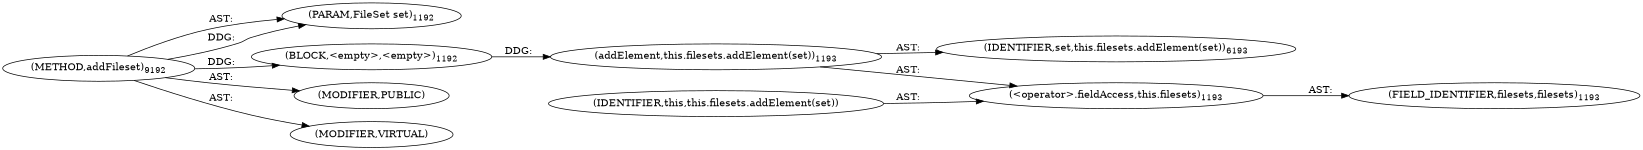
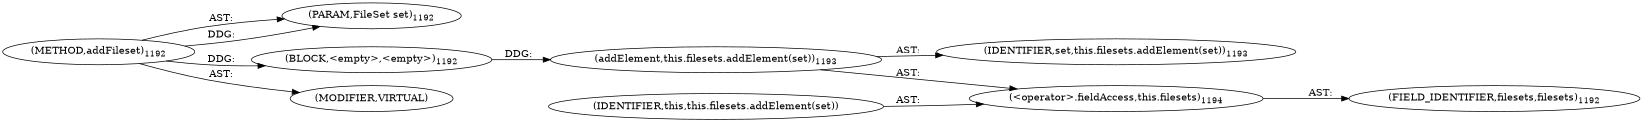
(1237, 48) -> (1237, 51)
(156, 67) -> (156, 51)
(1212, 95) -> (1212, 97)
(1589, 95) -> (1589, 97)
(372, 96) -> none
